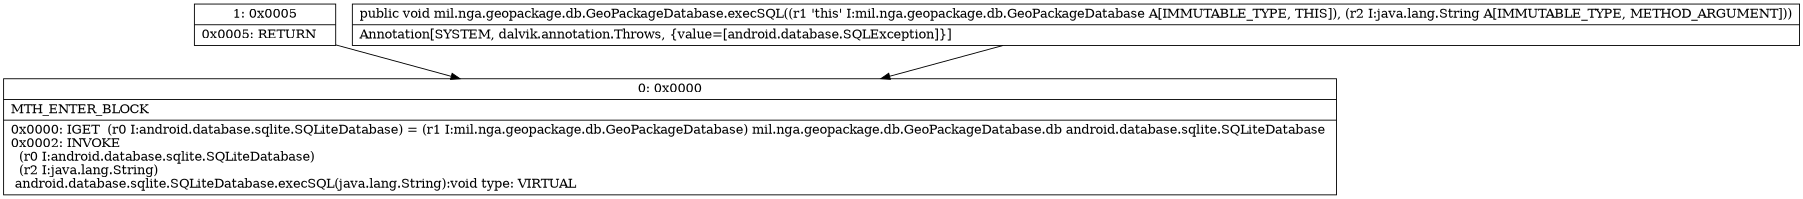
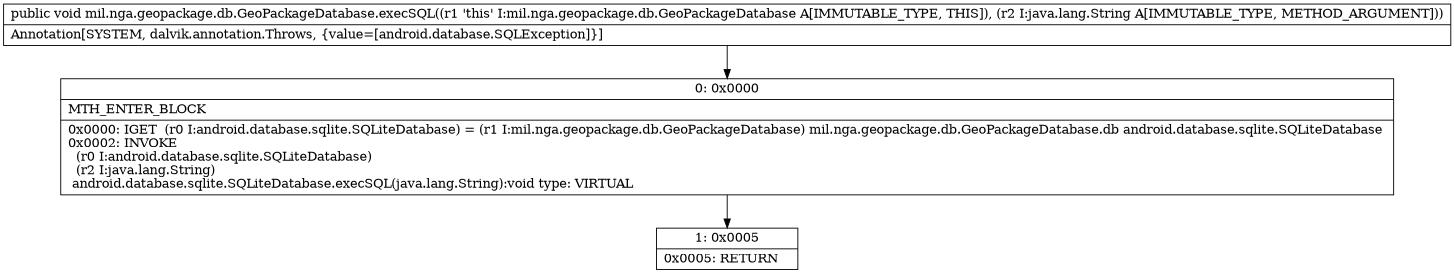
(393, 61) -> (727, 207)
